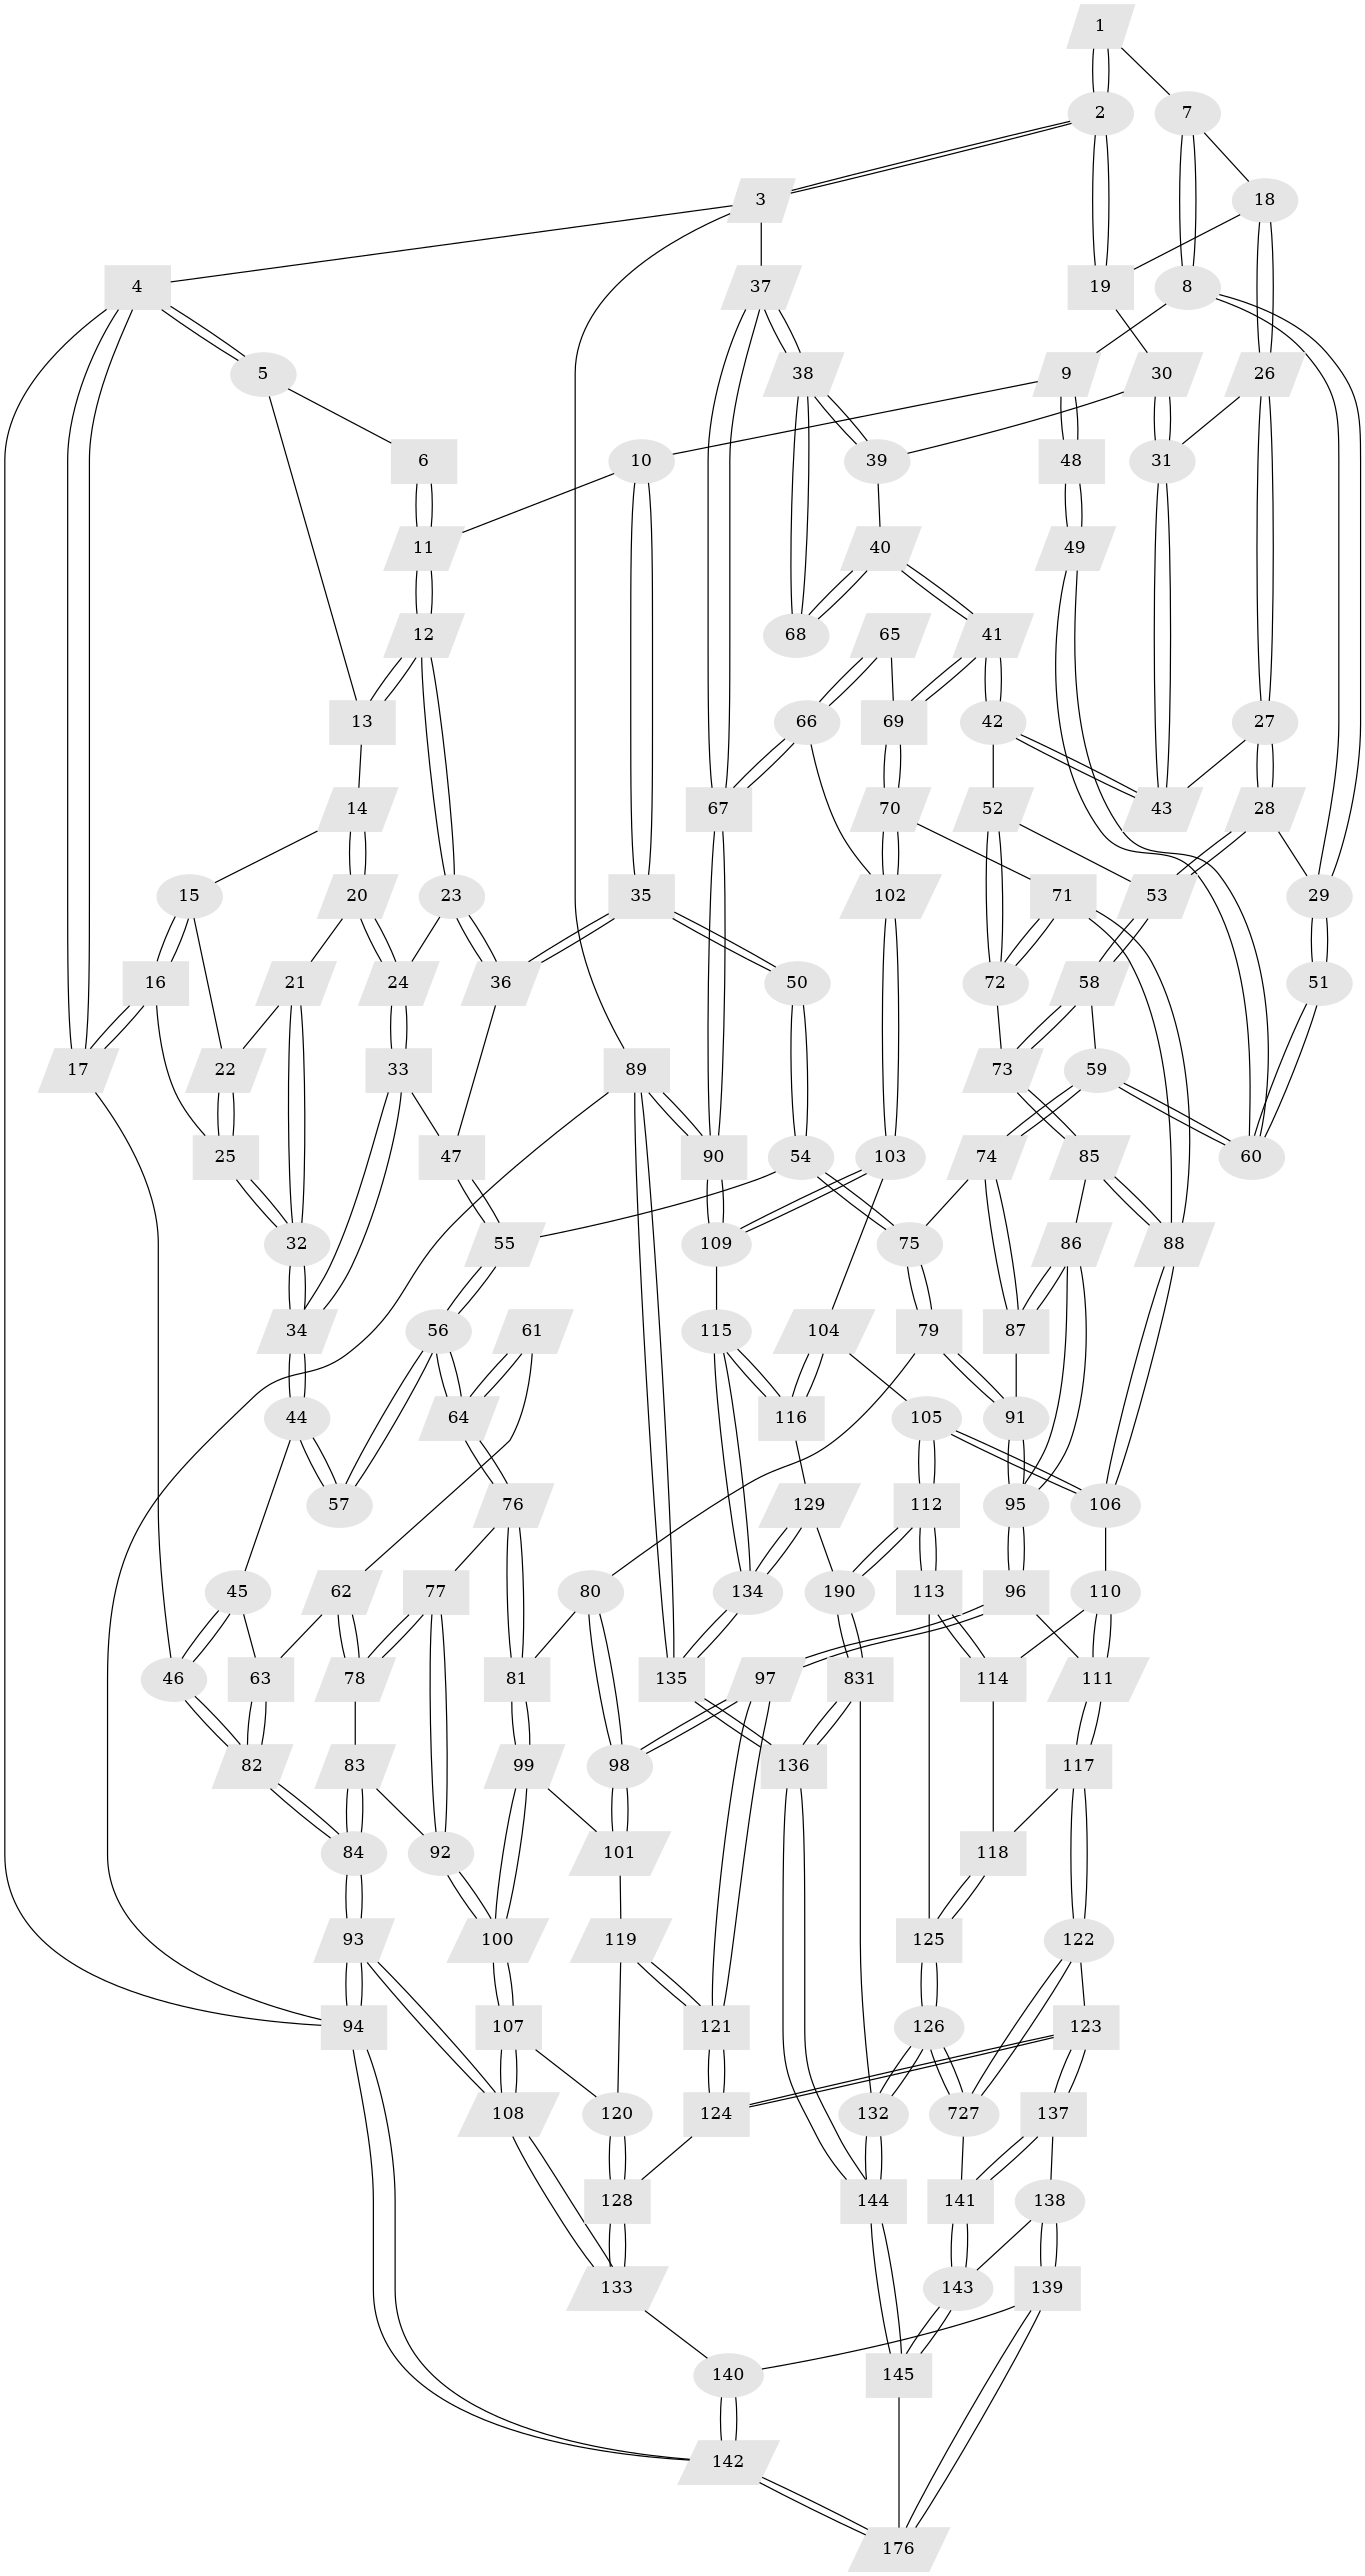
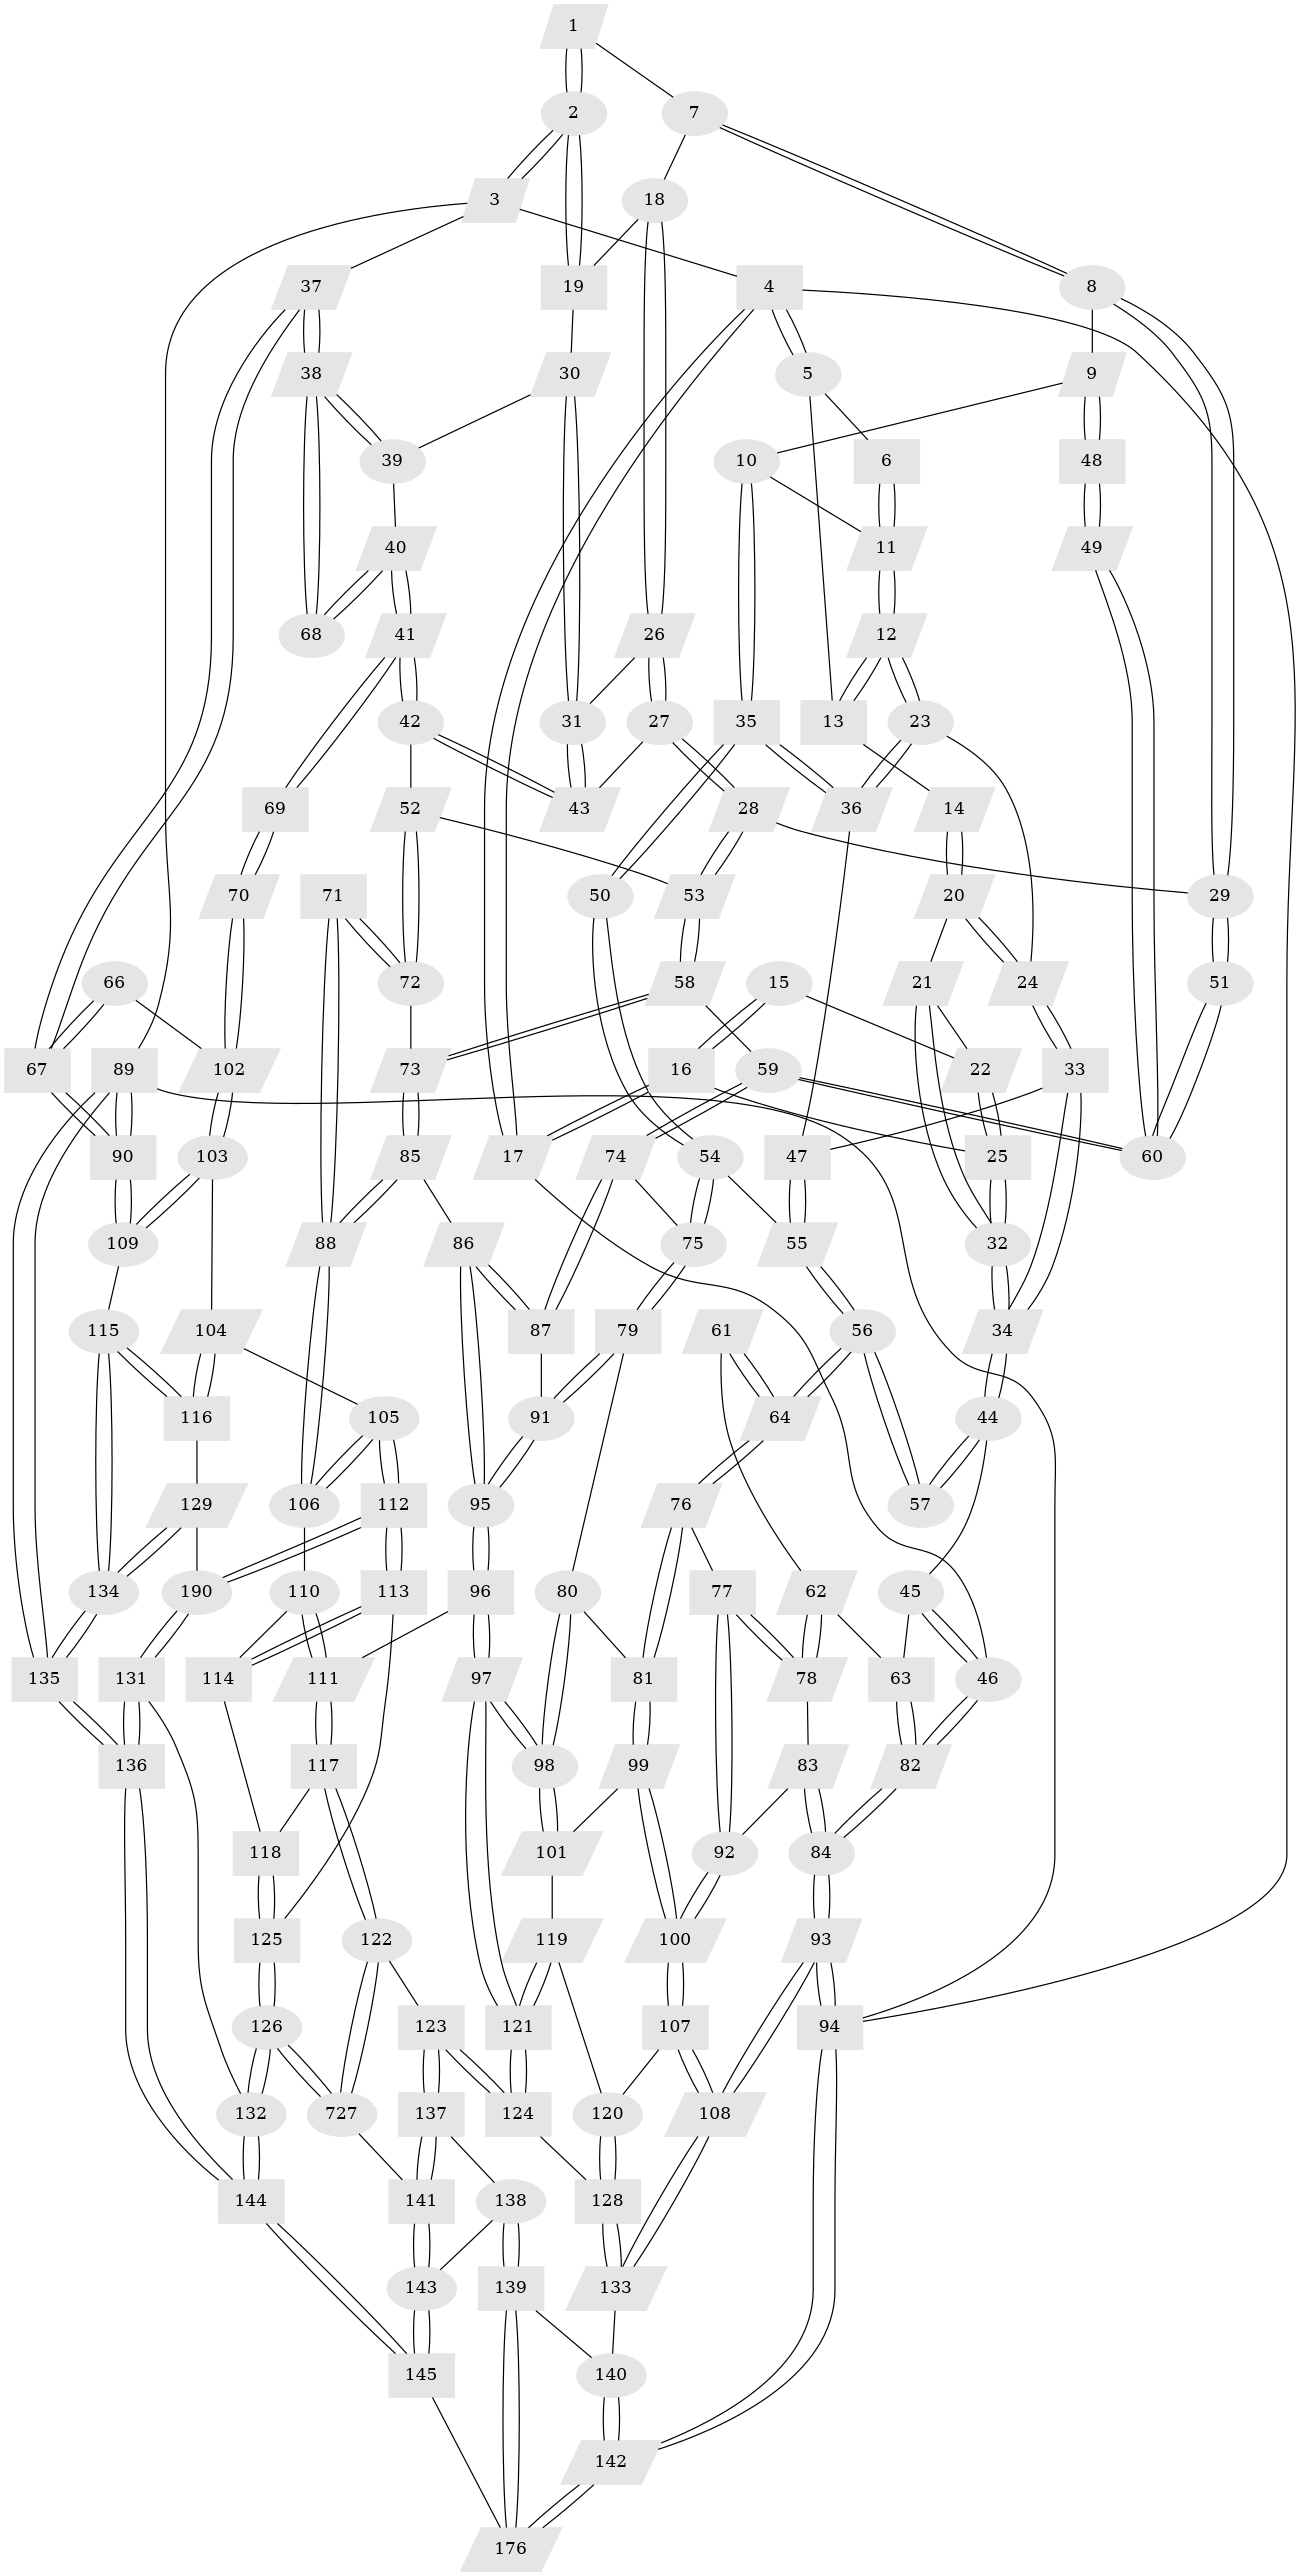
(891, 636) -> none
(974, 852) -> none
(266, 857) -> none
(860, 1680) -> (132, 1680)
